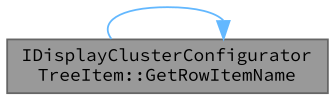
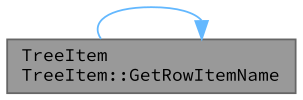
(168, 66) -> (151, 66)
